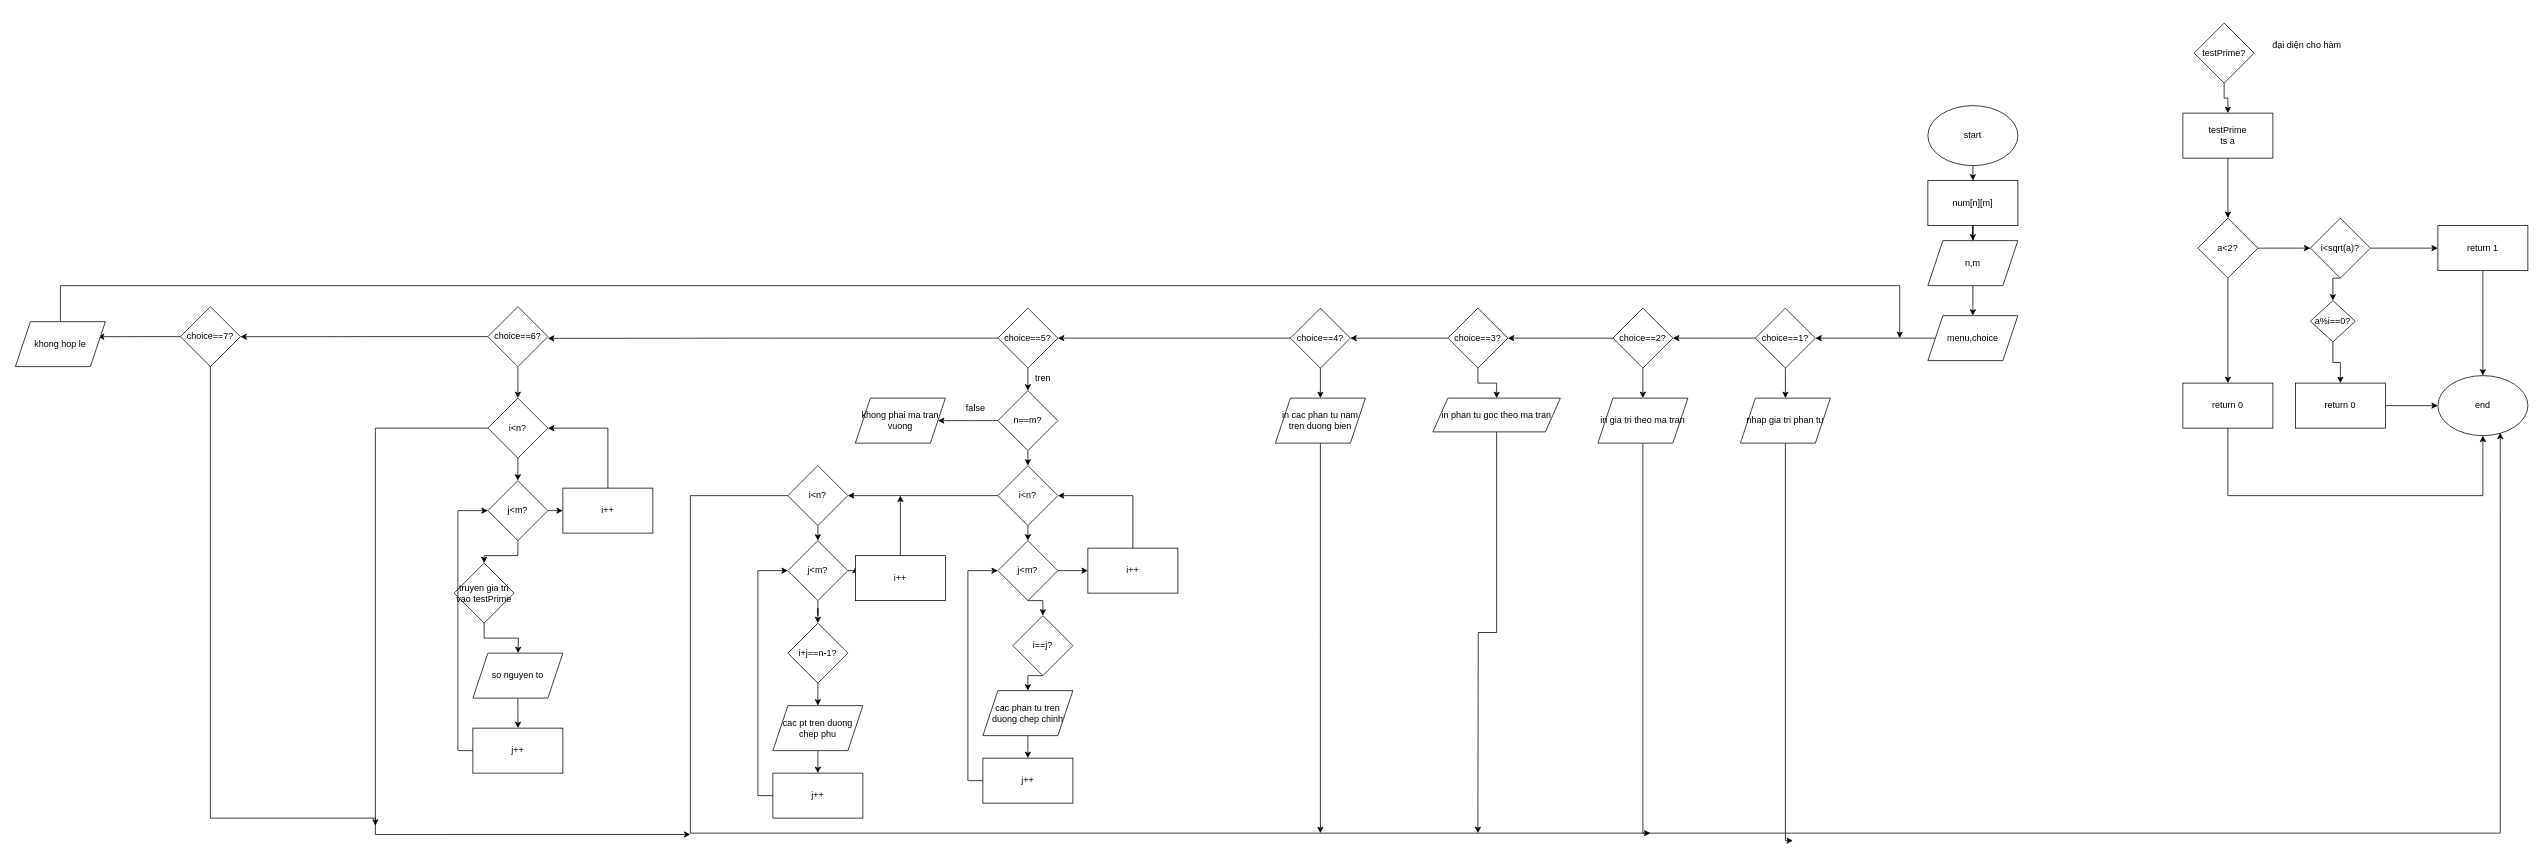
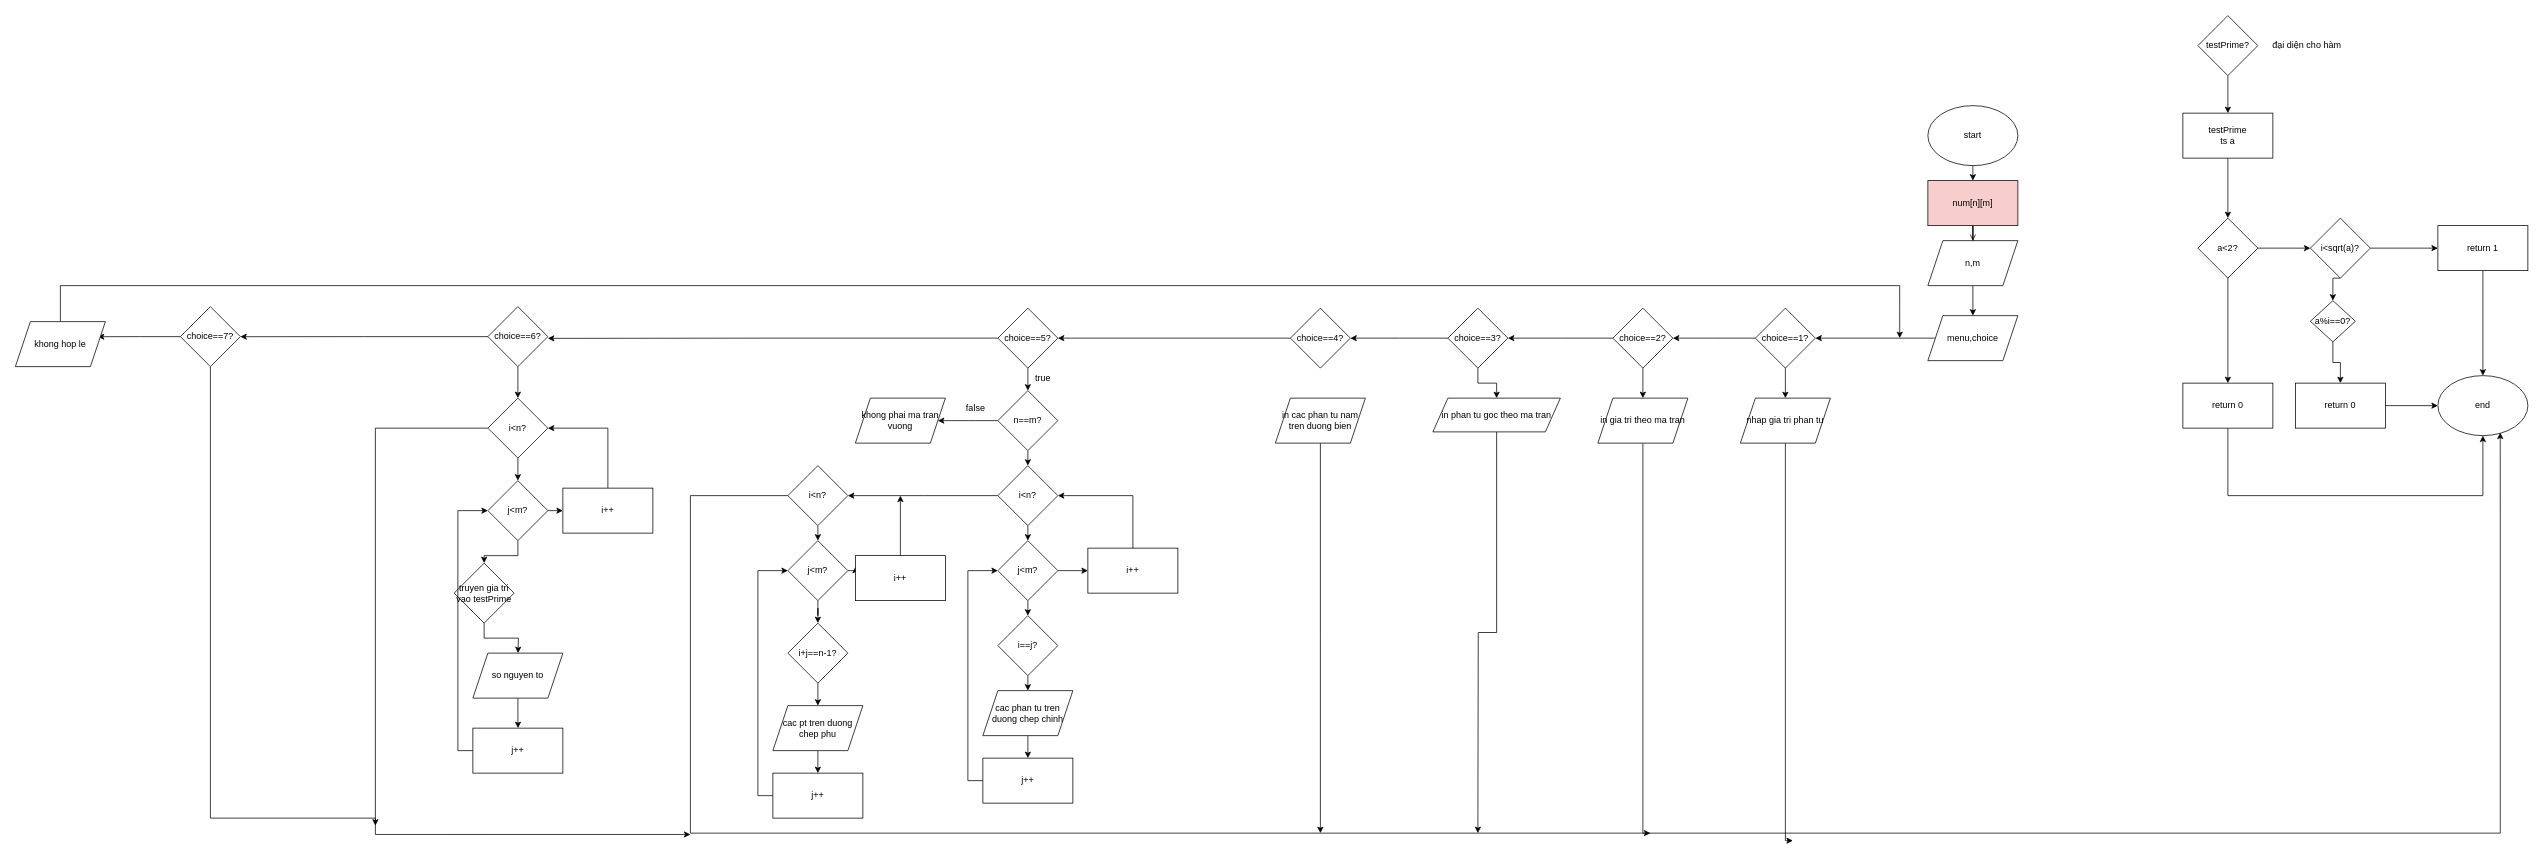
(2224, 53) -> (2228, 45)
(1973, 203) -> (1973, 203)
(1973, 234) -> (1973, 234)
(1043, 378) -> (1043, 378)
(1320, 380) -> none
(1043, 645) -> (1028, 645)
